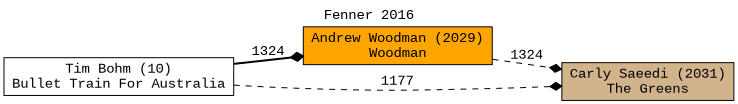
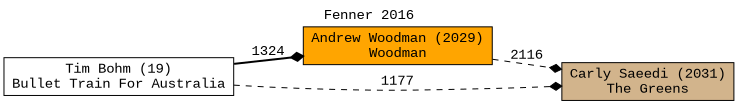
(527, 55) -> (527, 55)
(119, 77) -> (119, 77)
